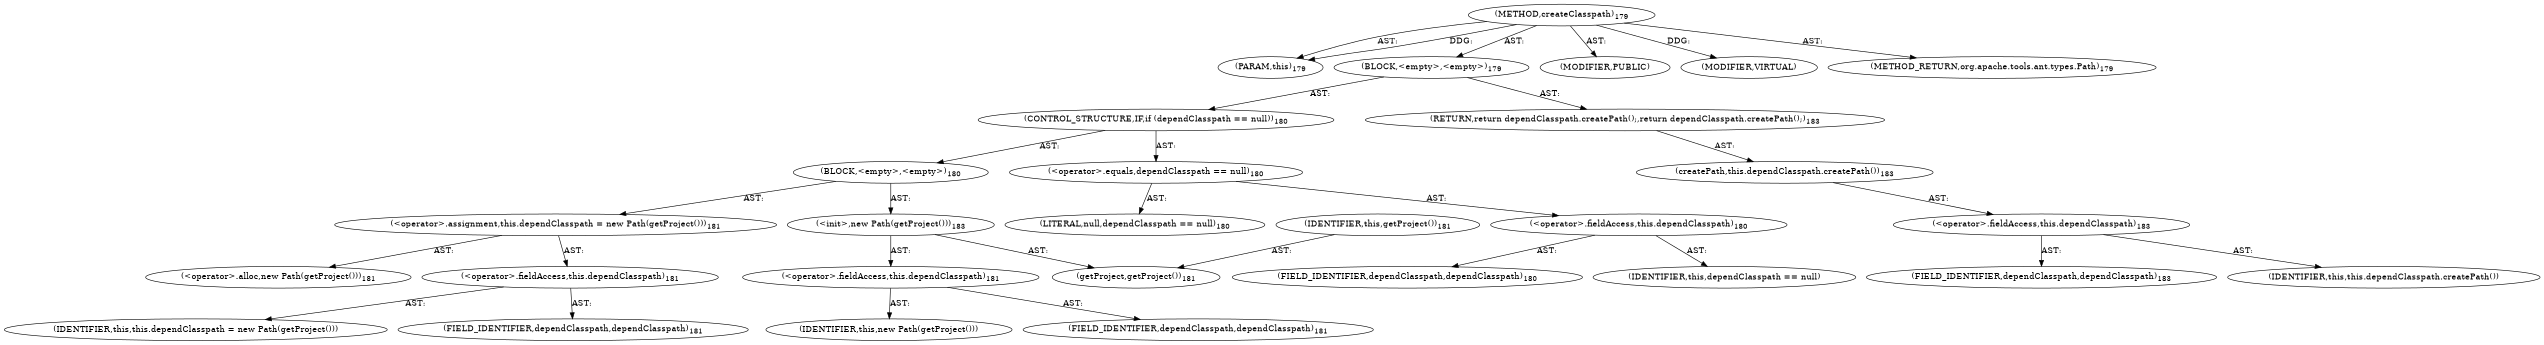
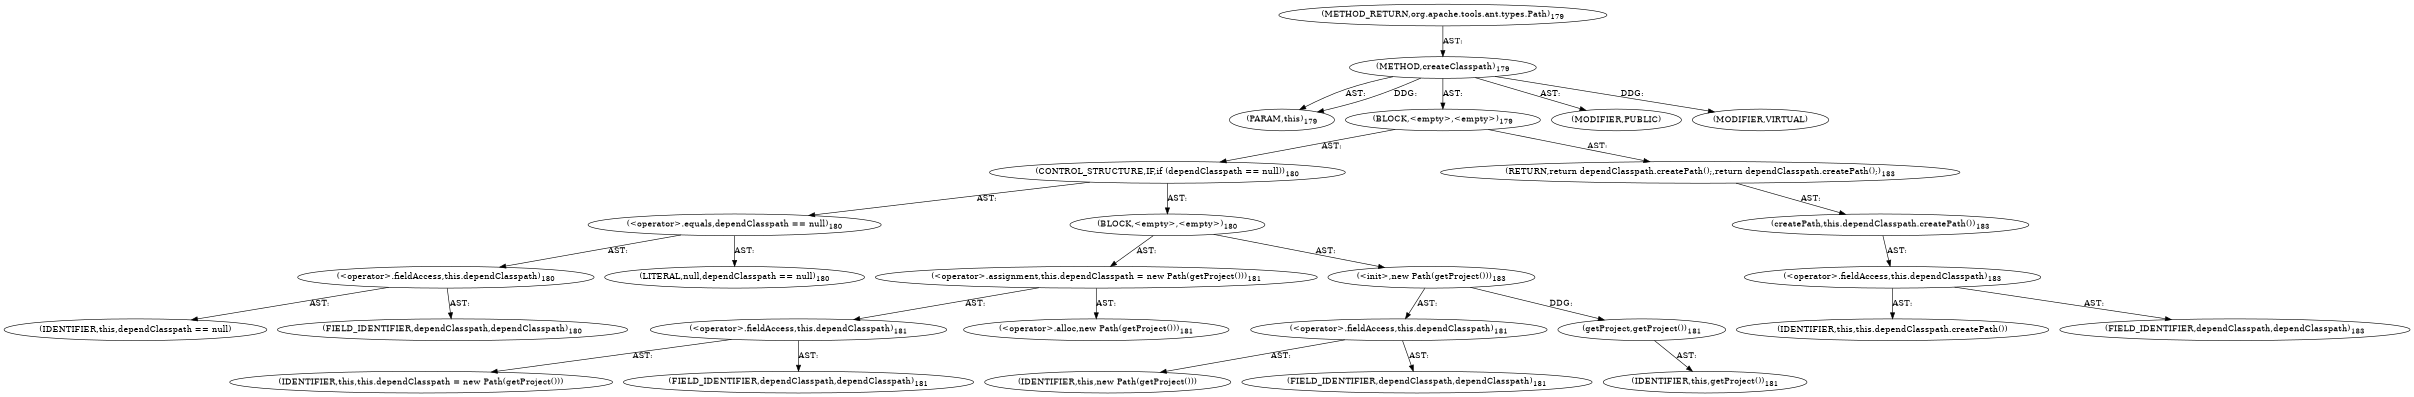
(1767, 40) -> (1443, 38)
(1040, 251) -> (1563, 303)
(1259, 251) -> (1671, 354)
